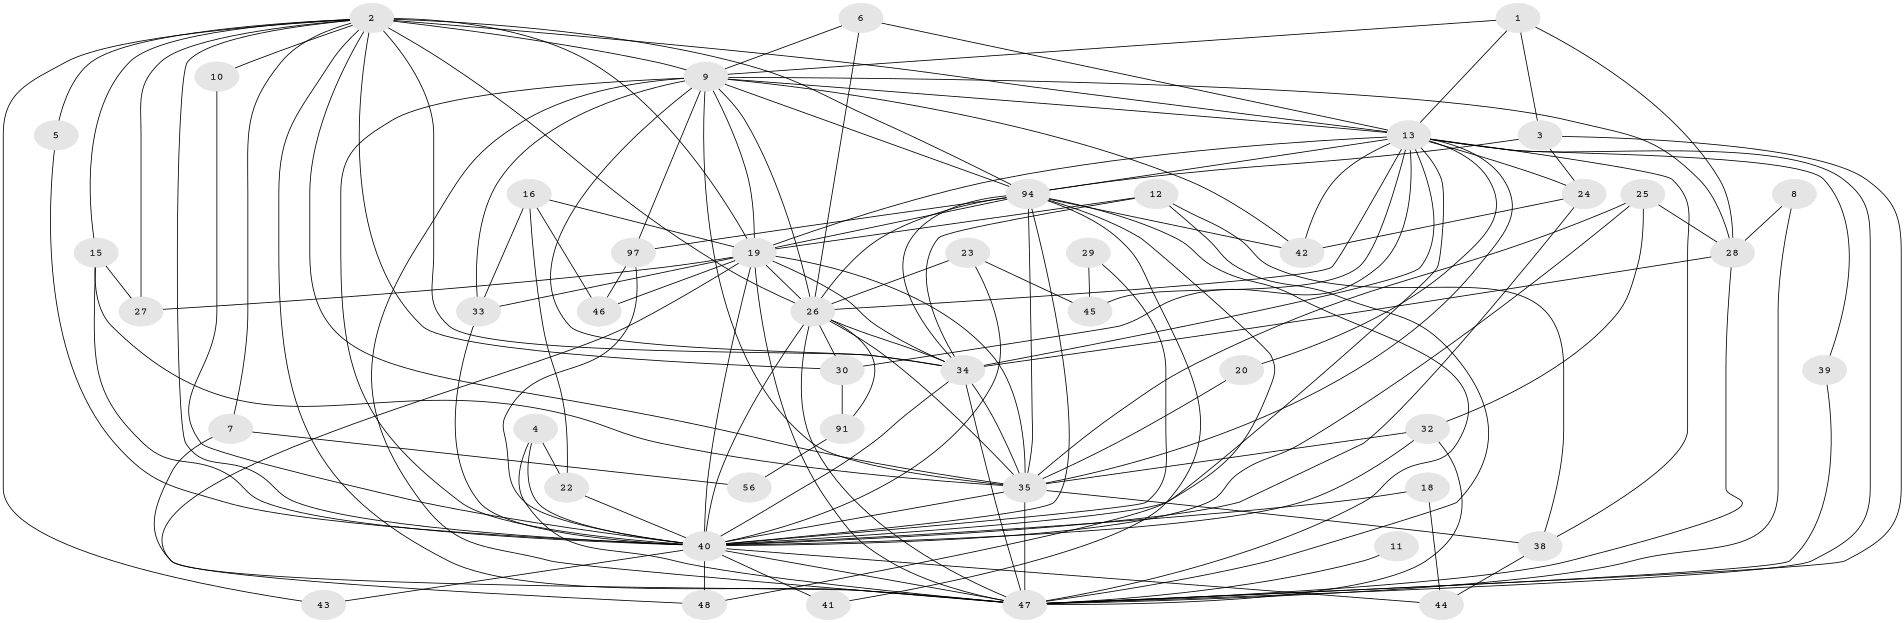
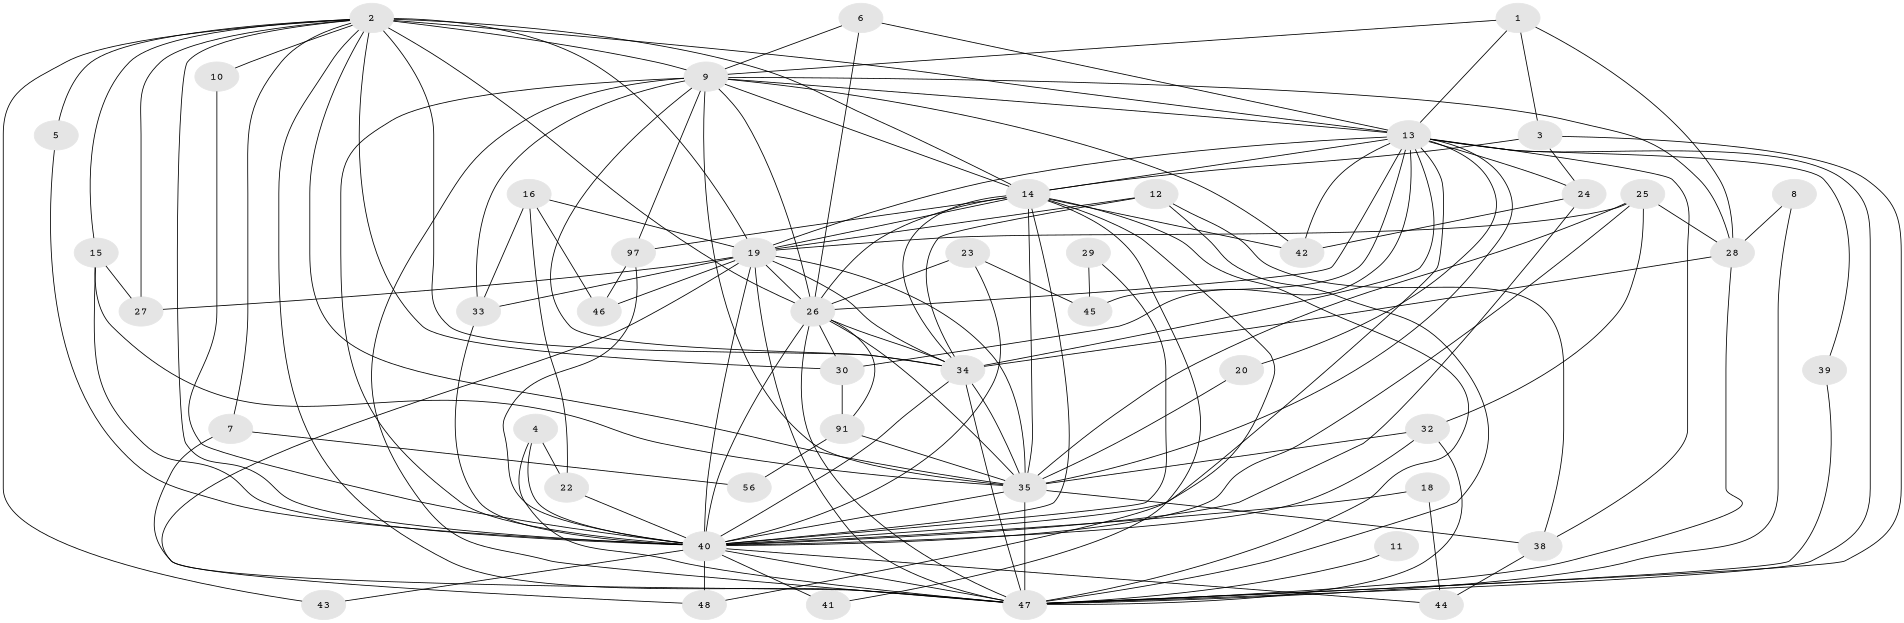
(743, 162) -> (1181, 234)
(1028, 194) -> (1028, 194)
none -> (937, 459)
